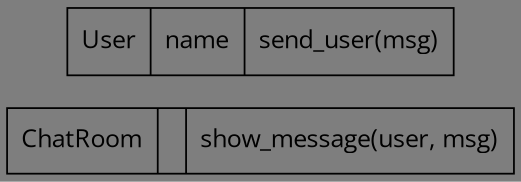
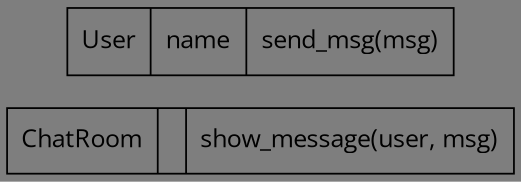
(349, 41) -> (350, 41)
